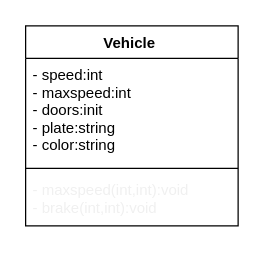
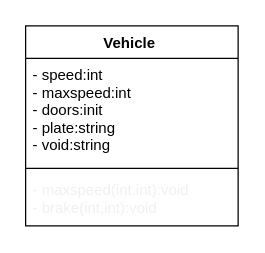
(73, 75) -> (73, 75)
